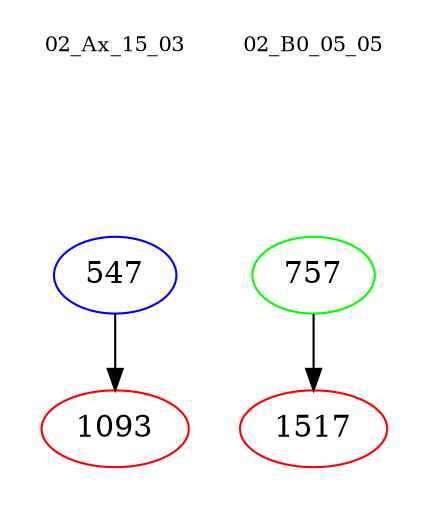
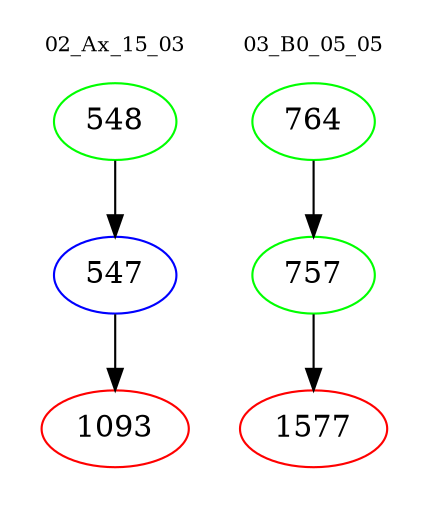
(314, 46) -> (314, 46)
none -> (115, 122)
none -> (314, 122)
(314, 429) -> (314, 429)
